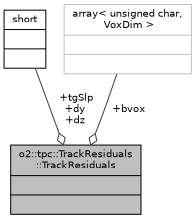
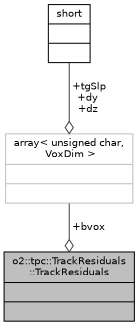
(47, 101) -> (69, 92)
